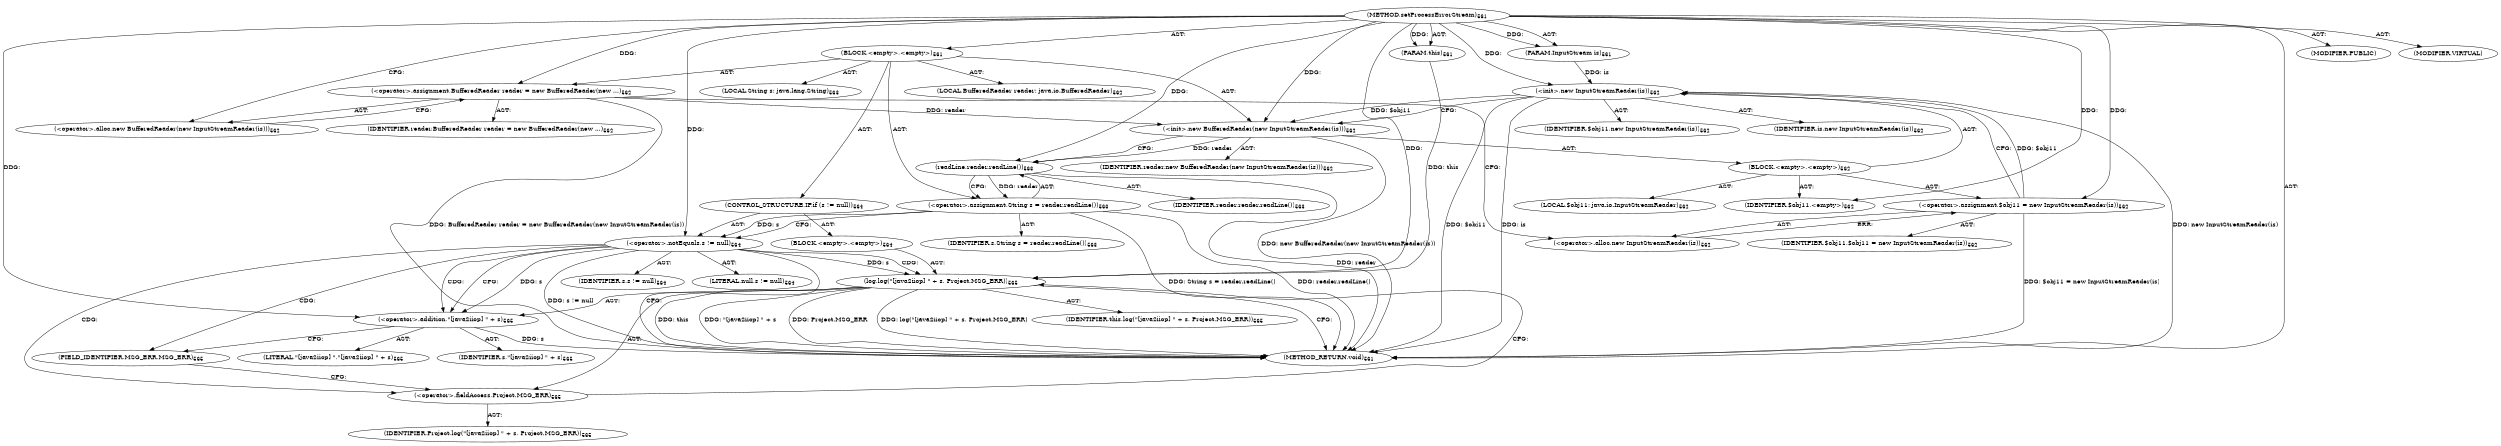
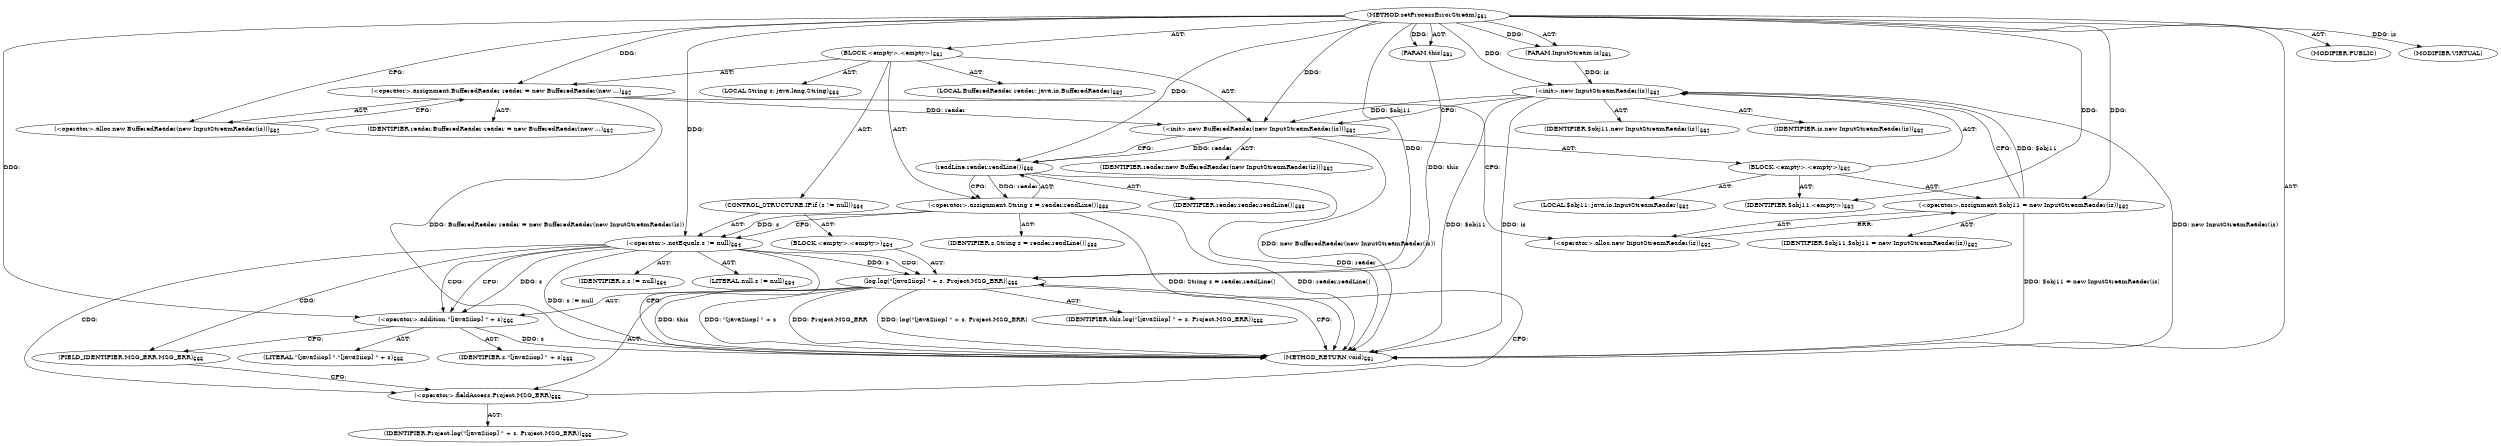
(2384, 35) -> (2384, 35)
